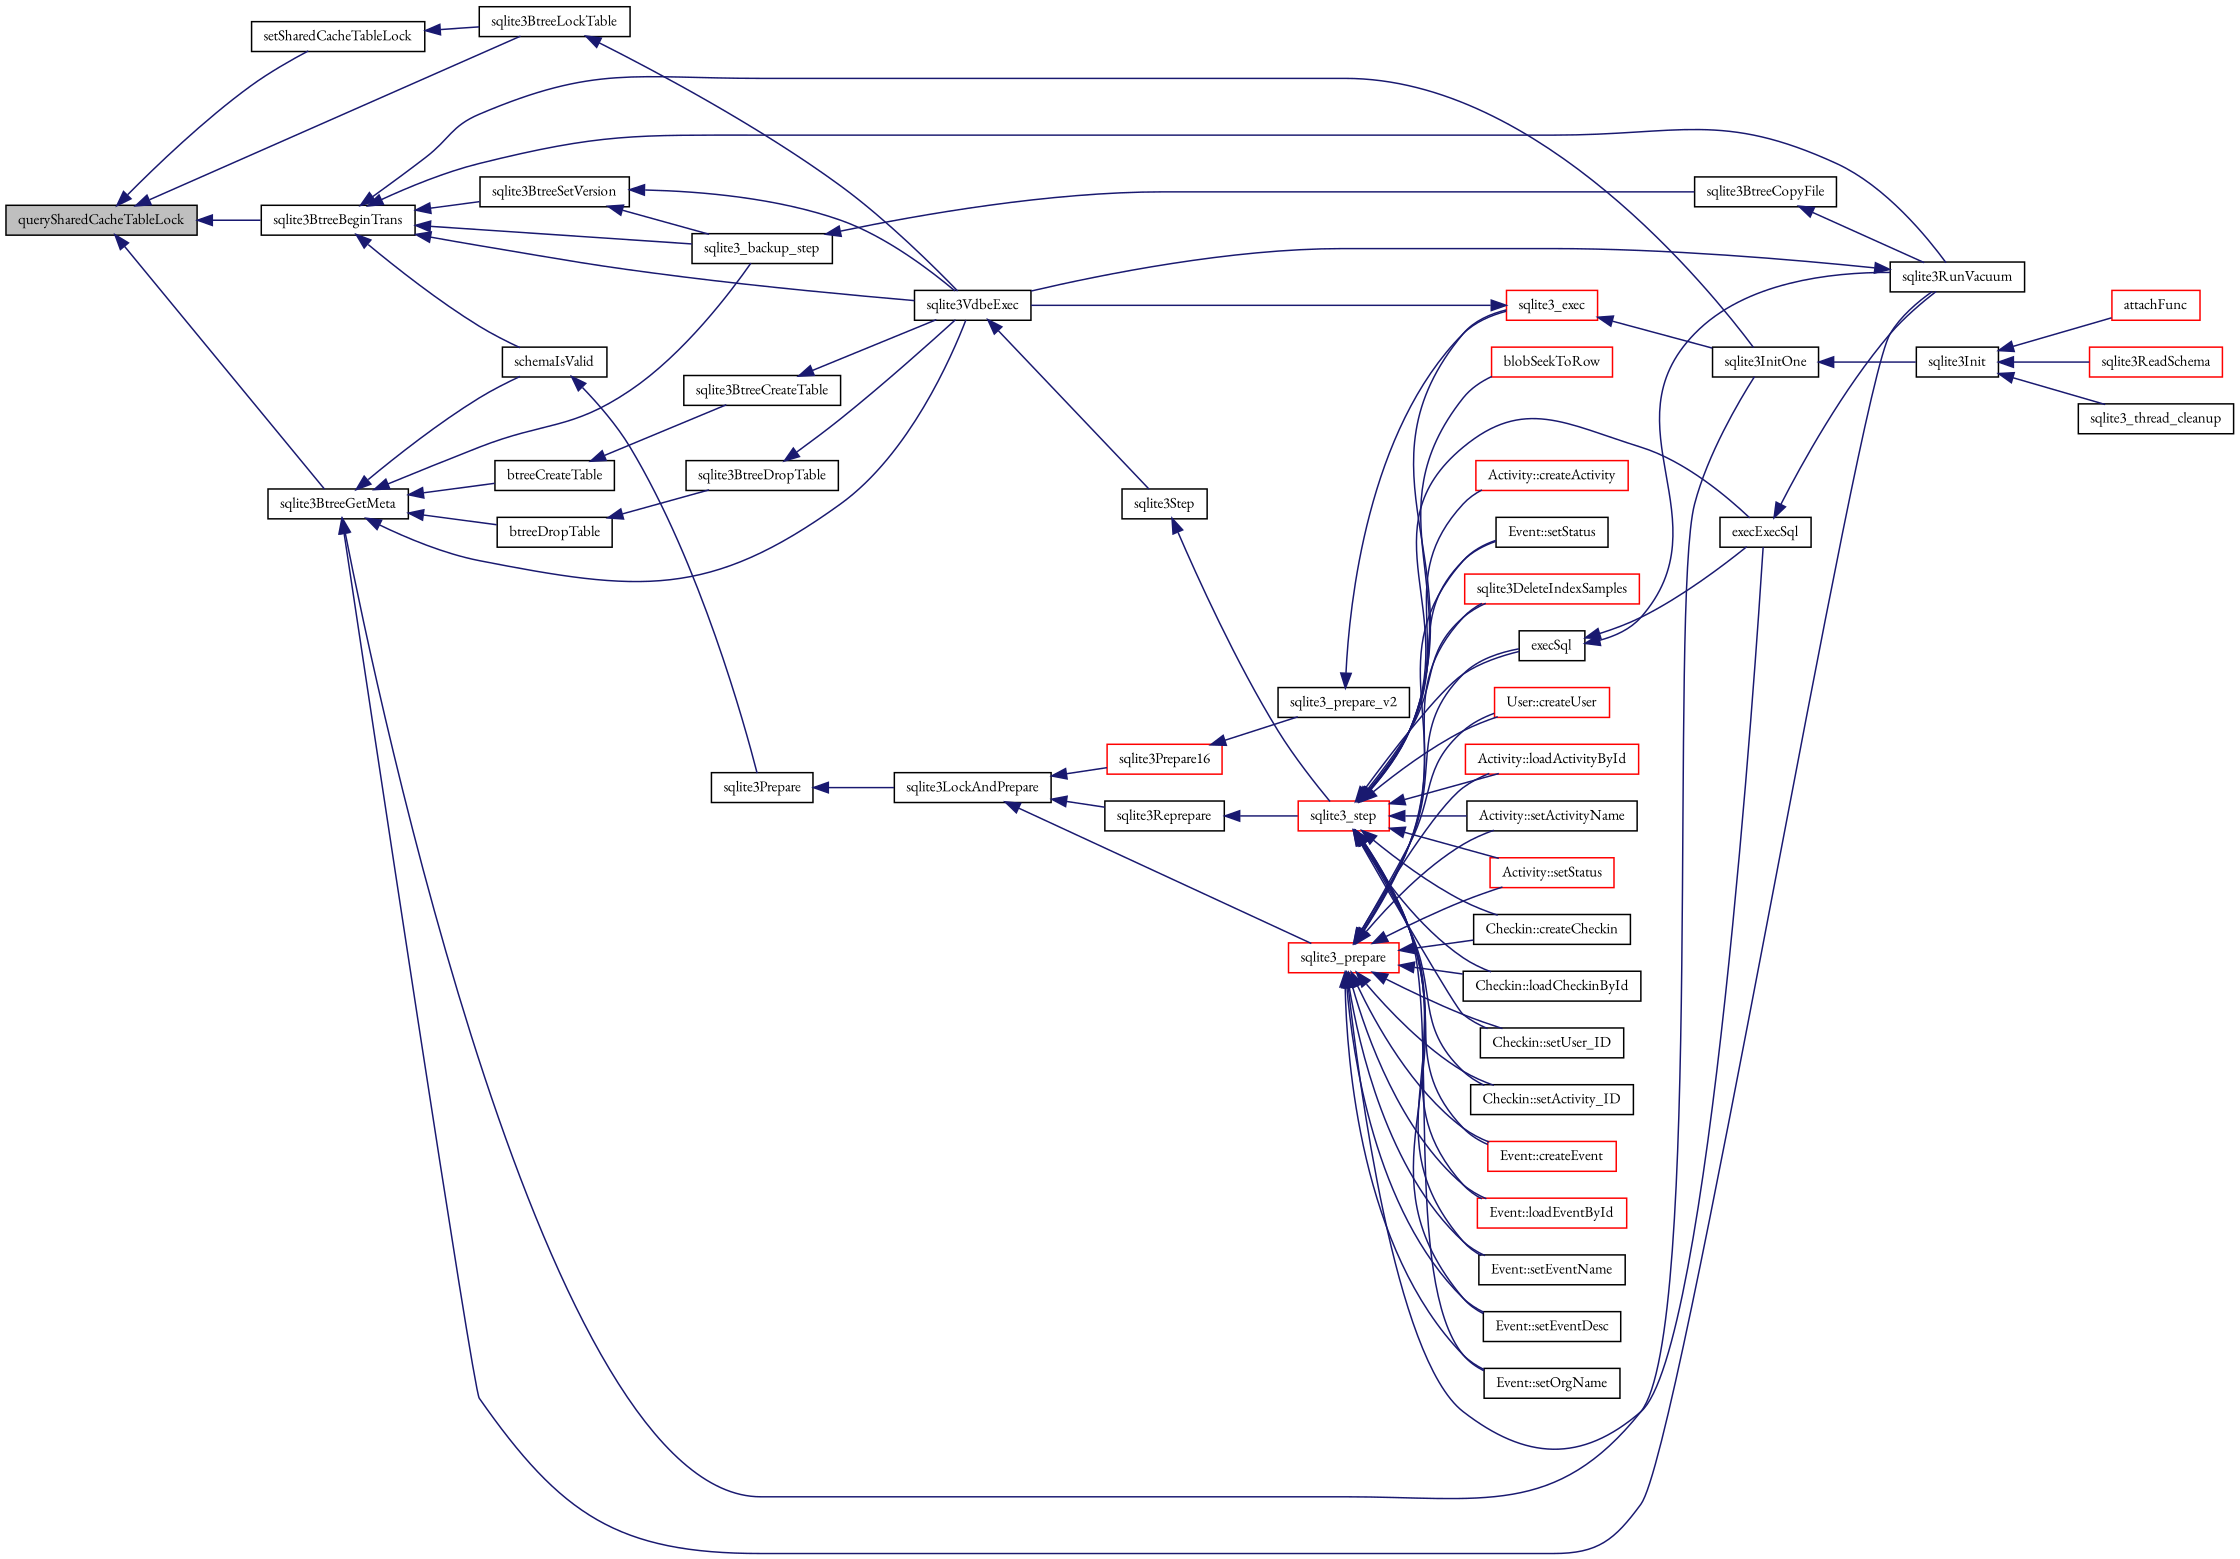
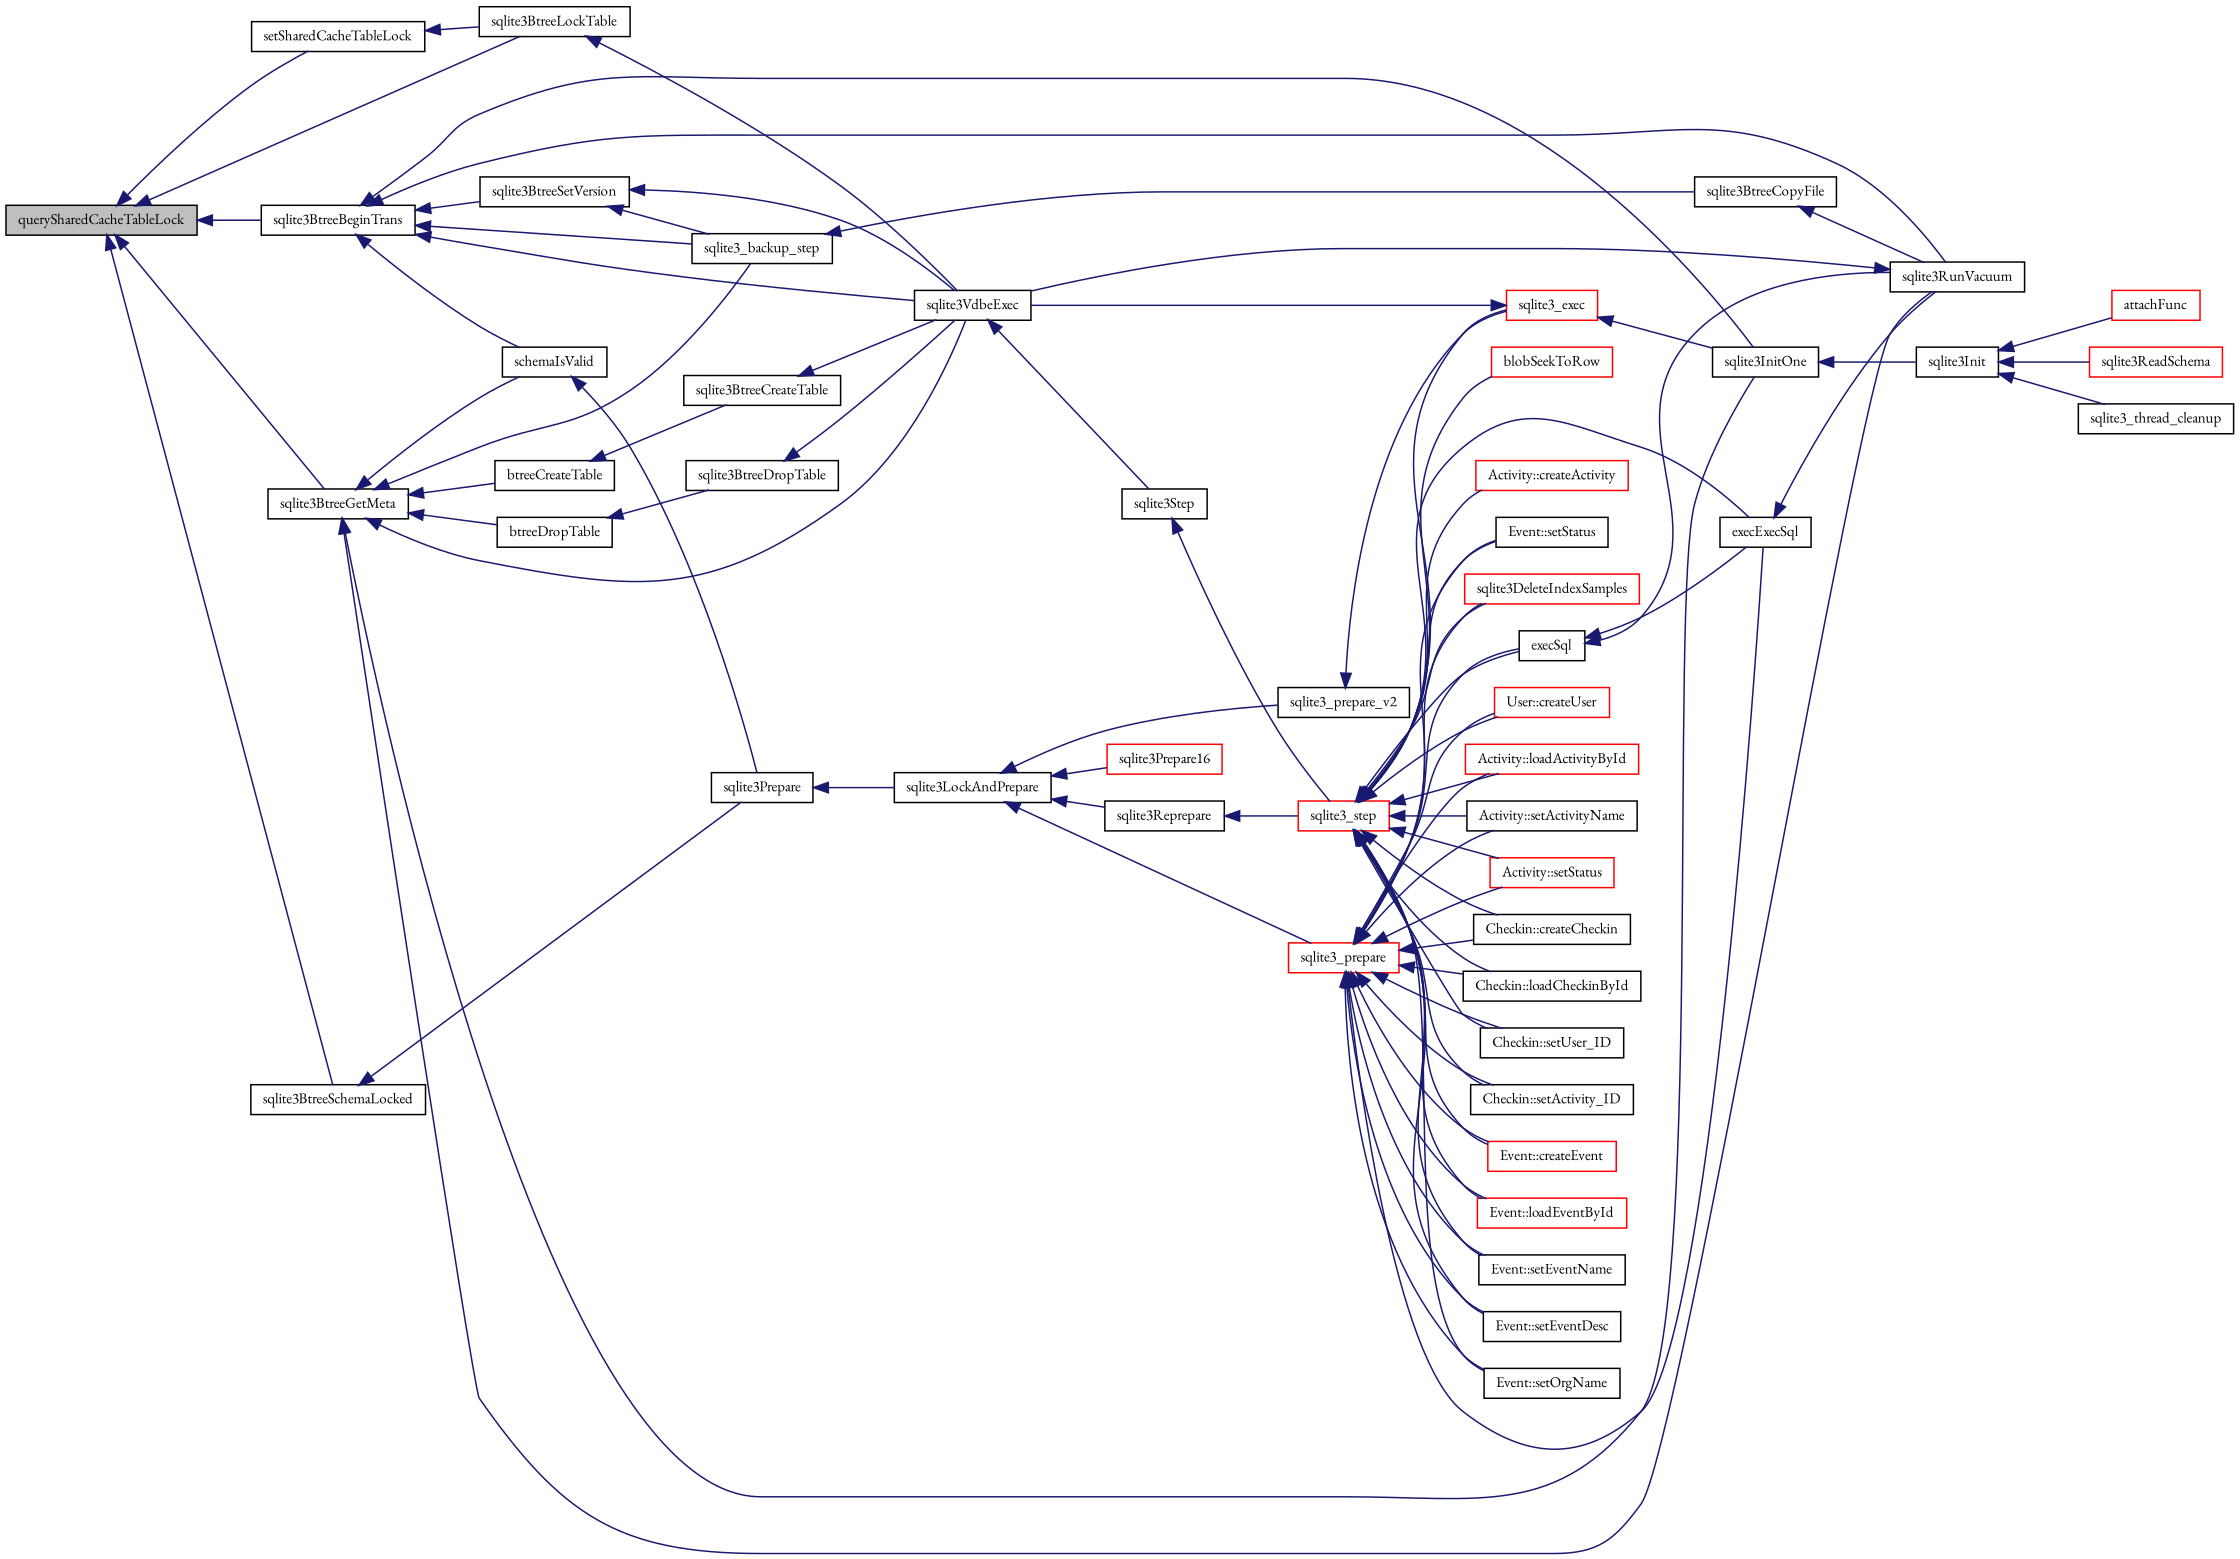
(1261, 729) -> (1143, 722)
none -> (338, 1100)
